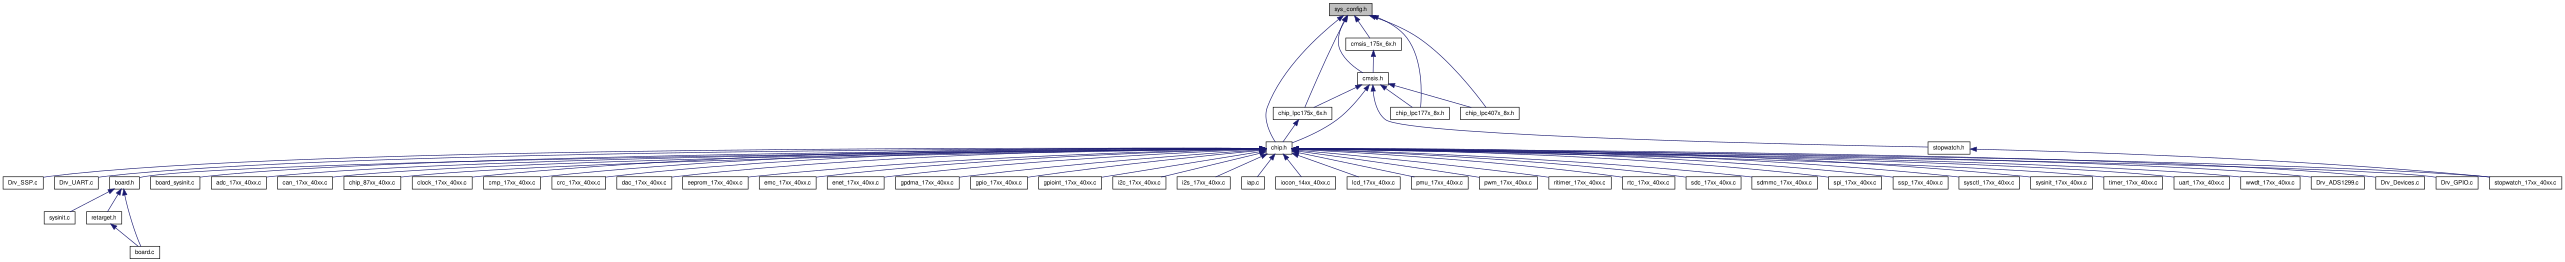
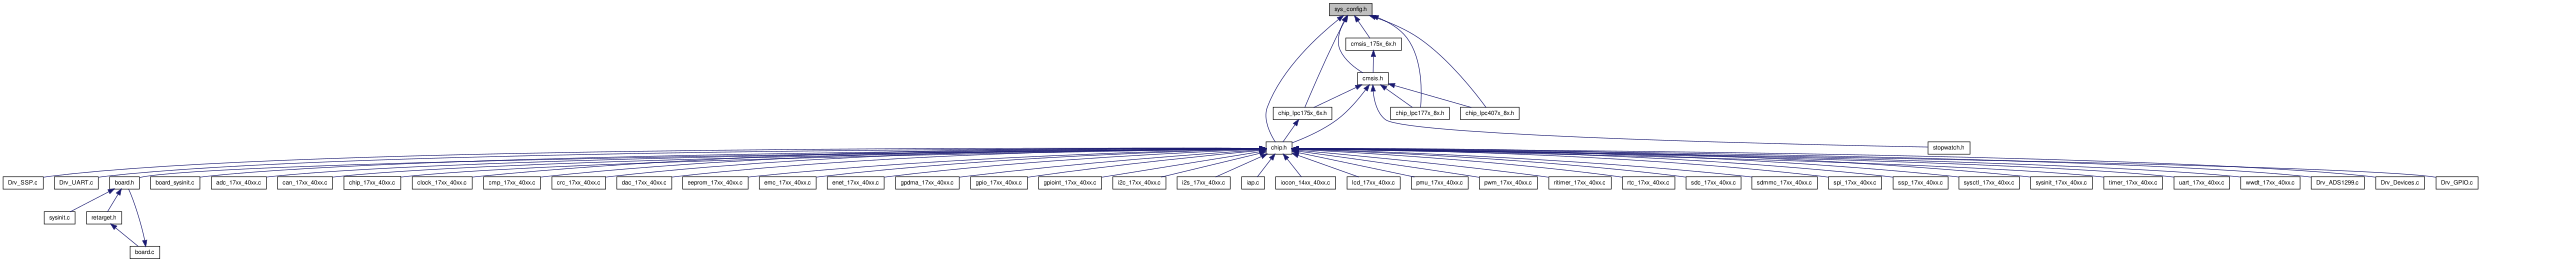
(372, 183) -> (372, 183)
(2526, 183) -> none
(132, 221) -> (138, 214)
